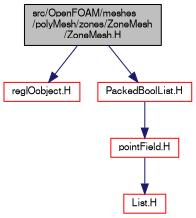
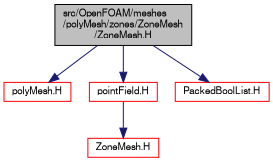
(42, 92) -> (37, 92)
(145, 115) -> (123, 59)
(145, 204) -> (123, 148)
